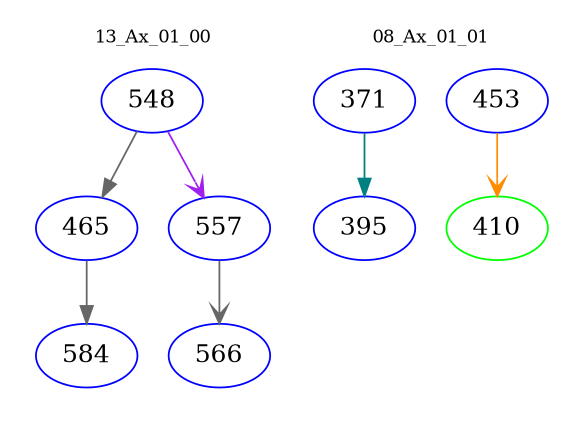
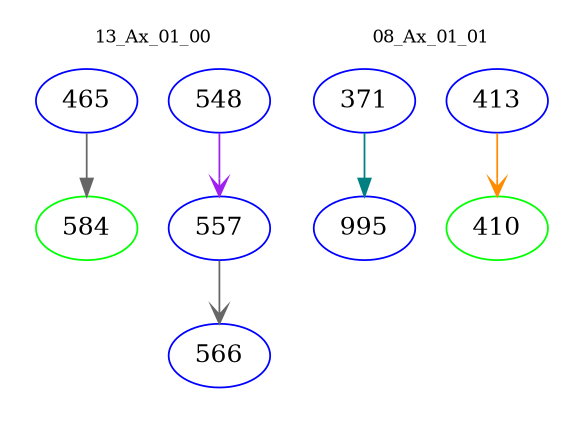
(497, 101) -> (497, 101)
(124, 156) -> none
(365, 228) -> (365, 228)
(87, 356) -> (87, 228)
